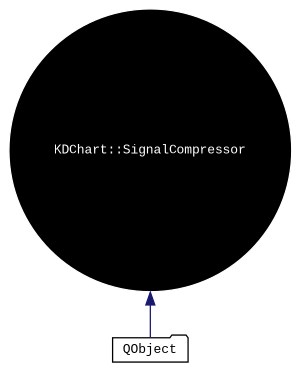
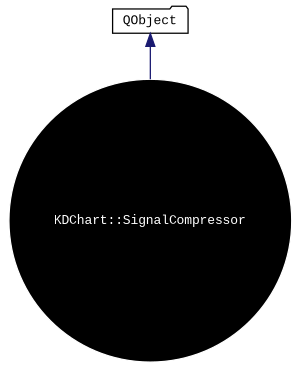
(150, 321) -> (150, 63)
